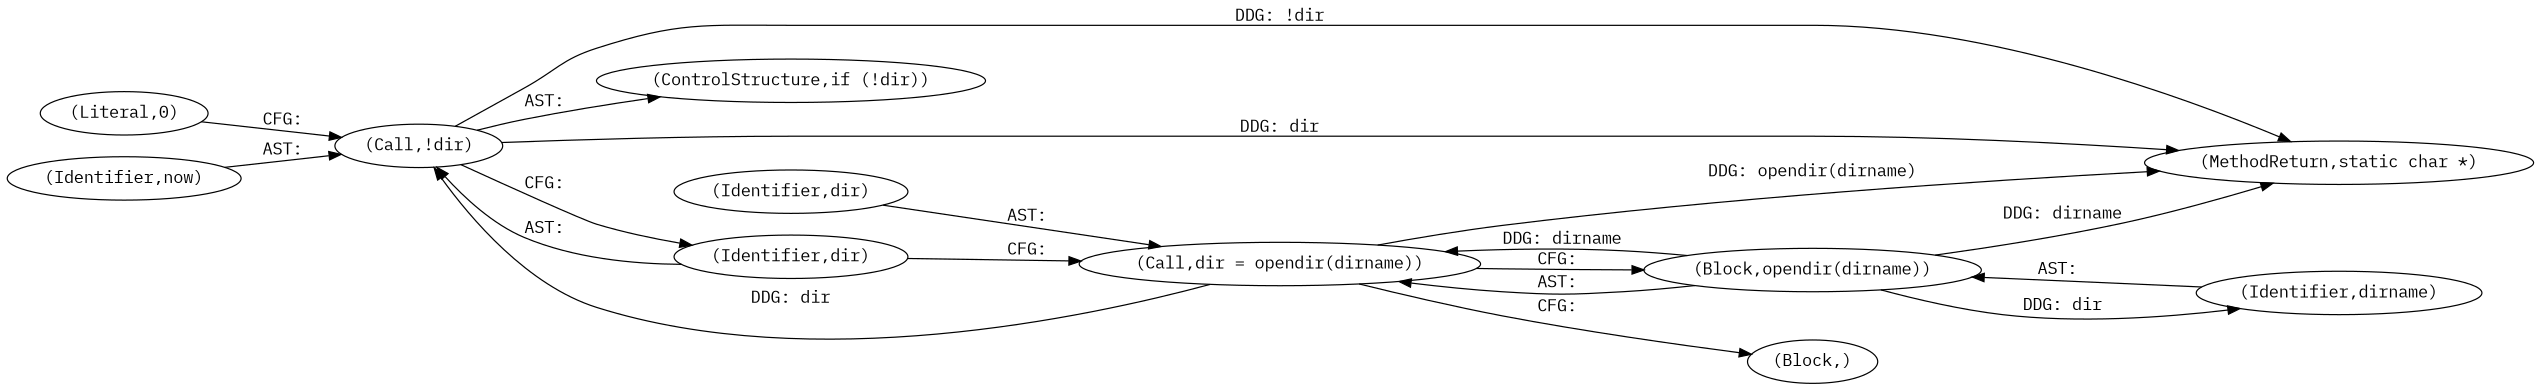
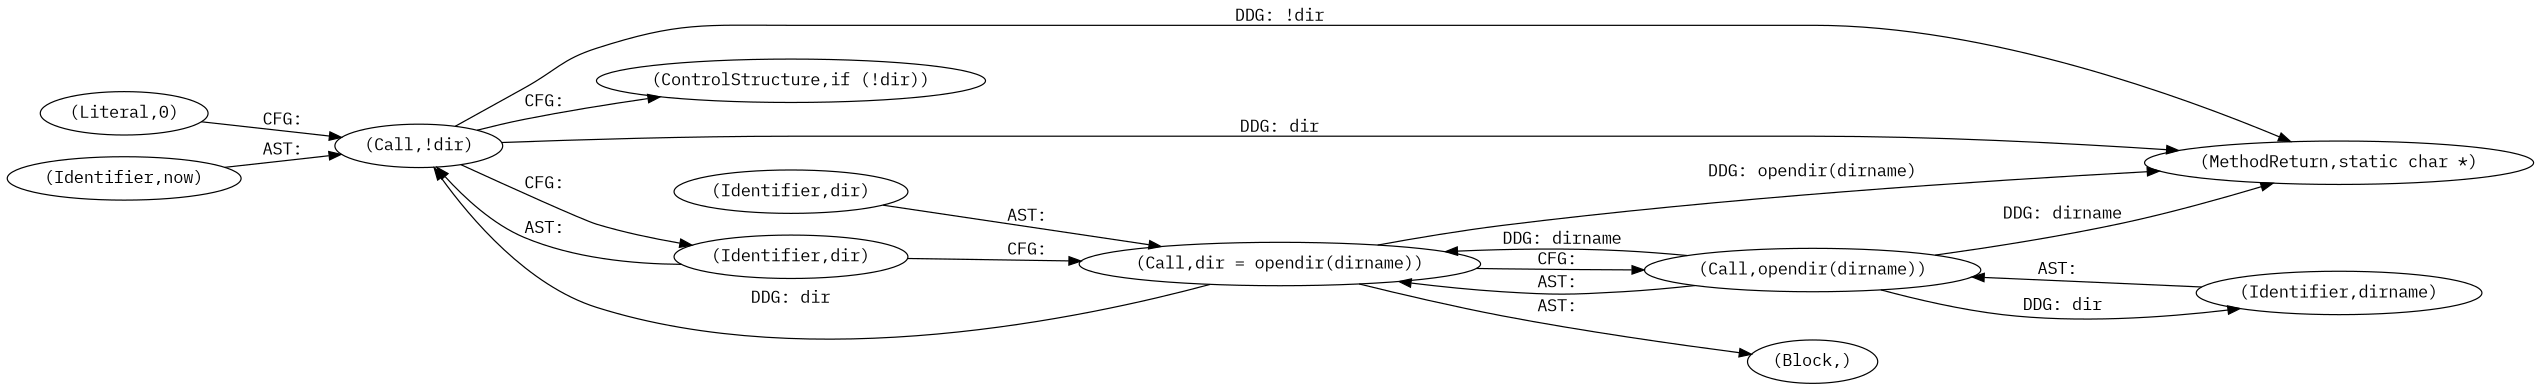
(550, 102) -> (550, 102)
(1813, 270) -> (1813, 270)
(1563, 307) -> (1563, 307)
